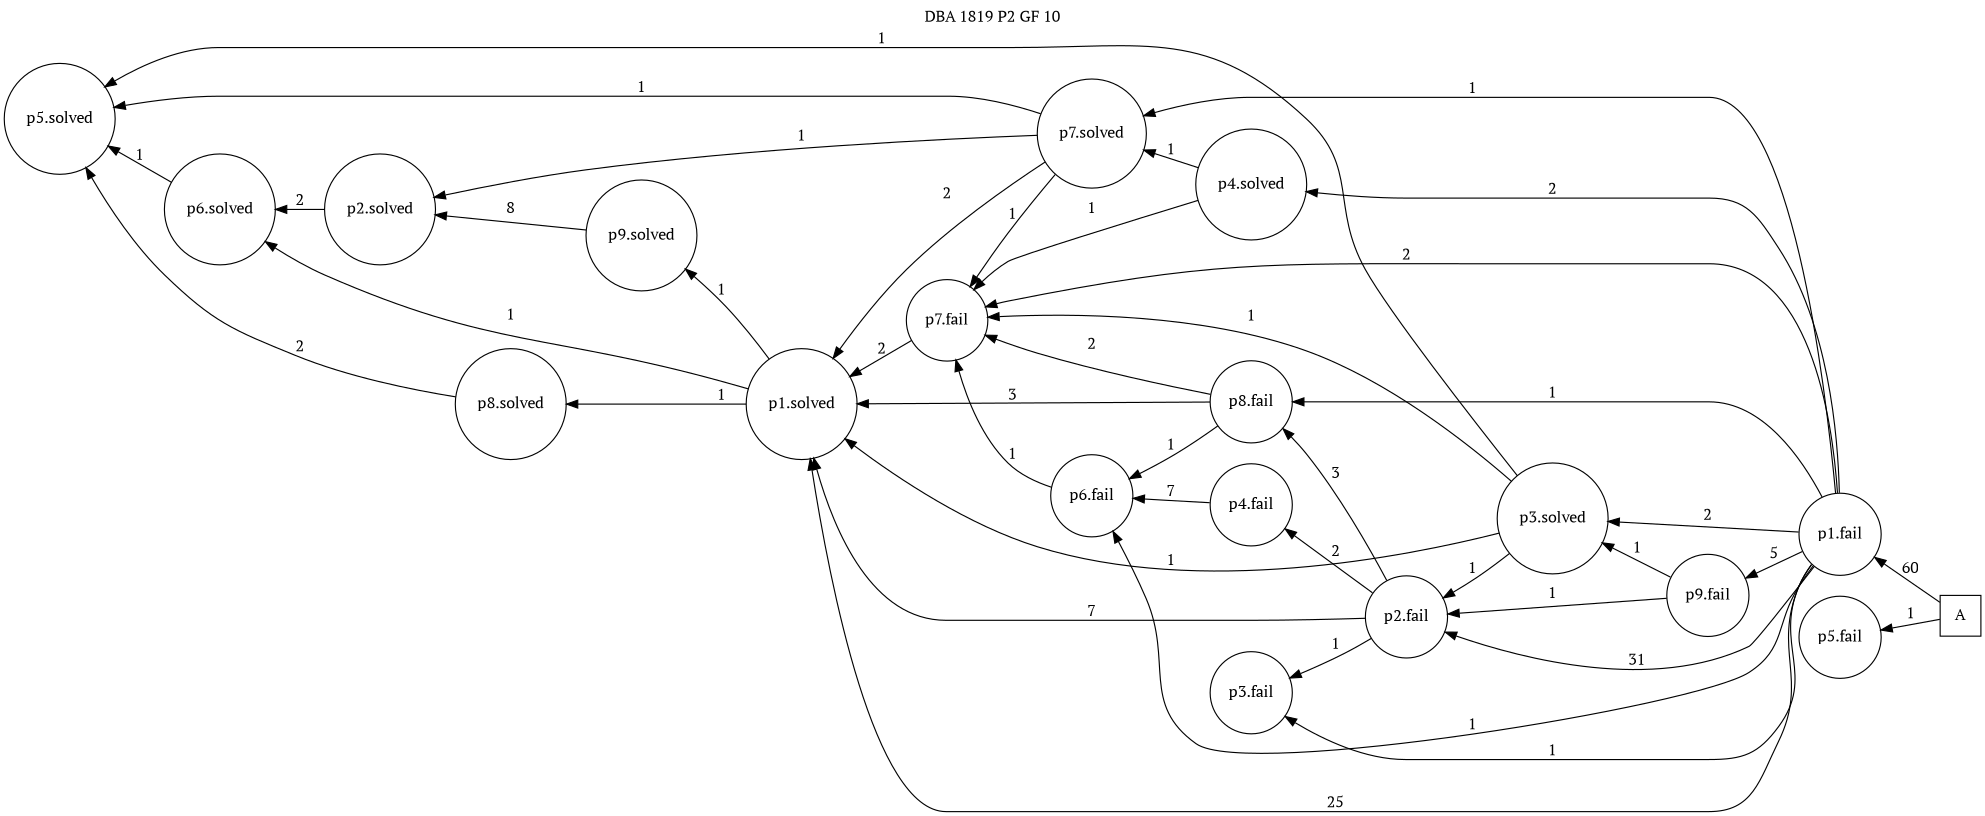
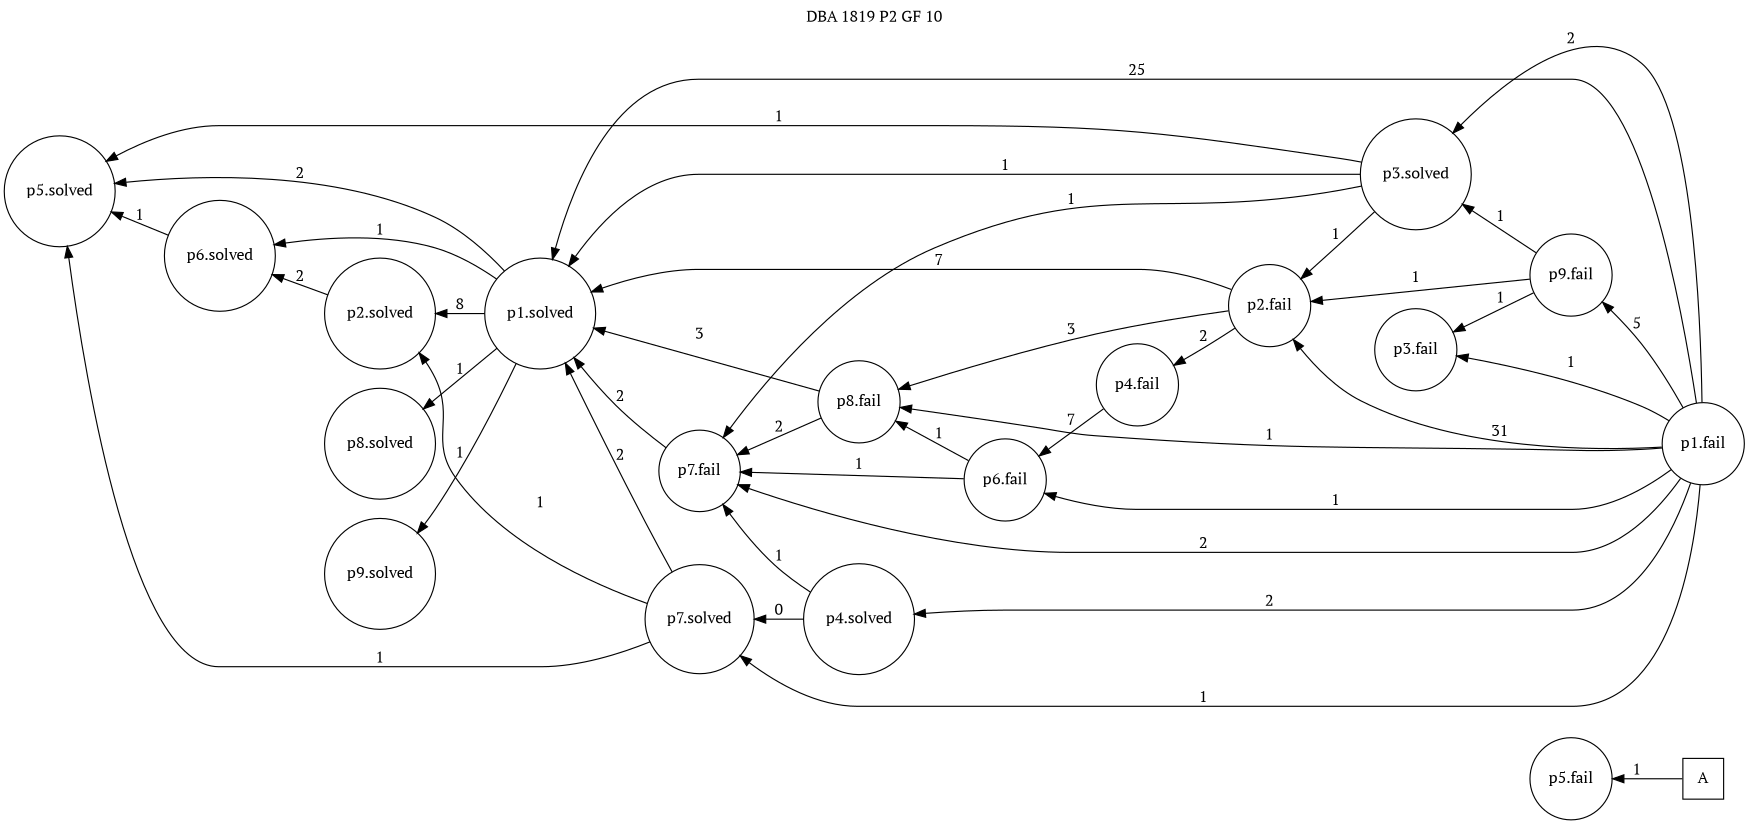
(1171, 150) -> (779, 611)
(517, 223) -> (466, 314)
(1014, 225) -> none
(244, 334) -> (327, 186)
(1180, 451) -> (937, 444)
(1912, 583) -> none
(1337, 657) -> (1499, 310)
